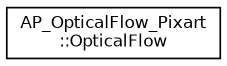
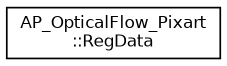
(114, 33) -> (114, 33)
